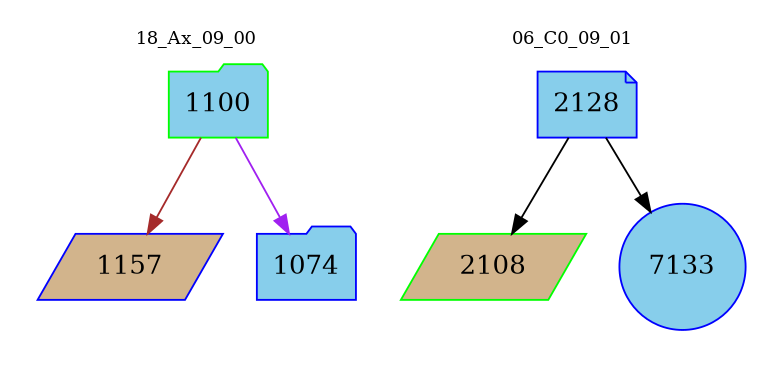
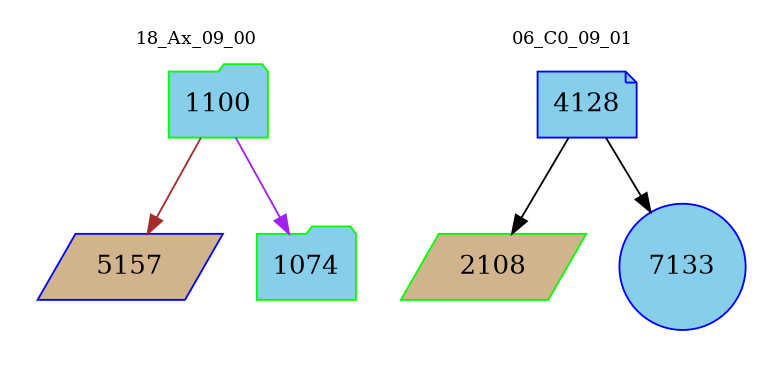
(587, 105) -> (587, 105)
(130, 267) -> (130, 267)
(306, 267) -> (306, 267)
